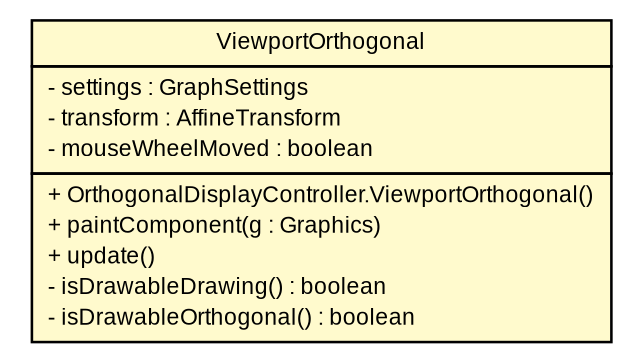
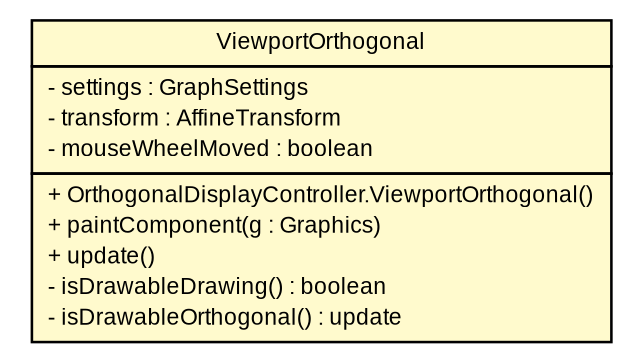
(232, 318) -> (226, 318)
